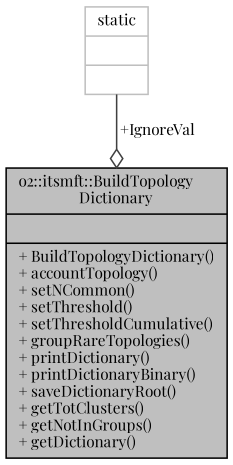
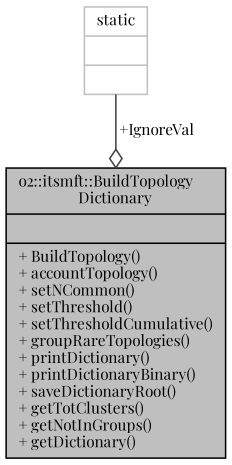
(117, 257) -> (80, 257)
